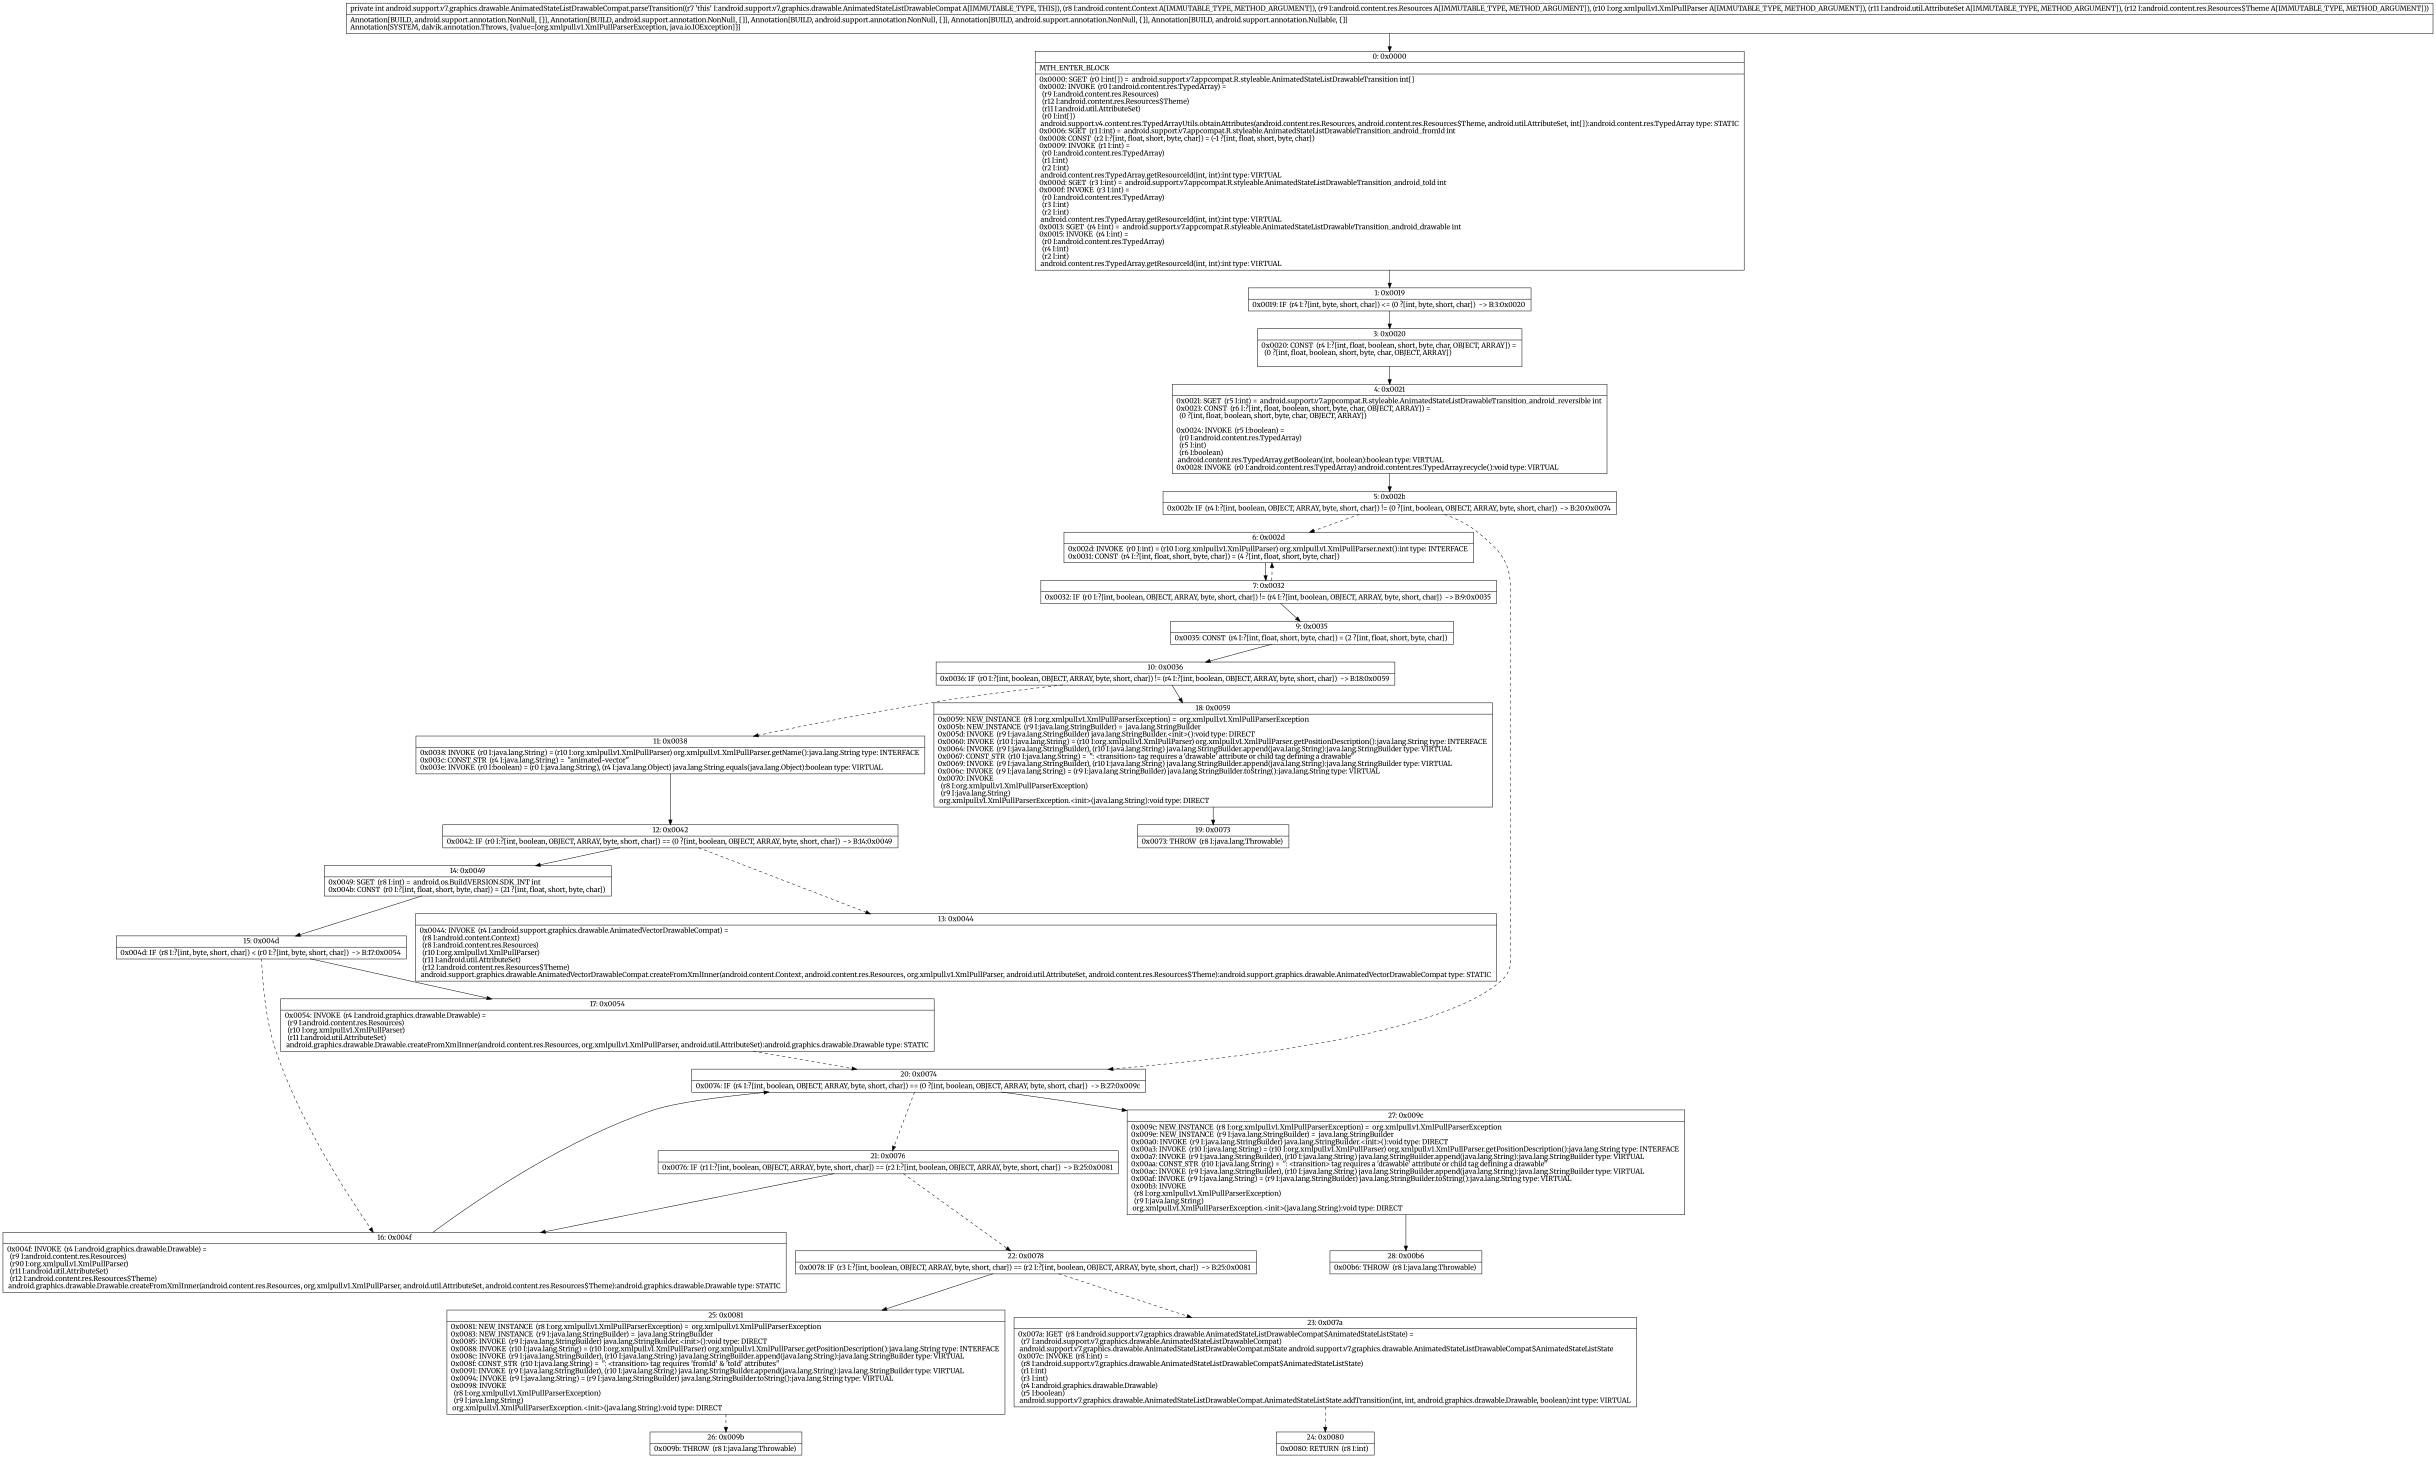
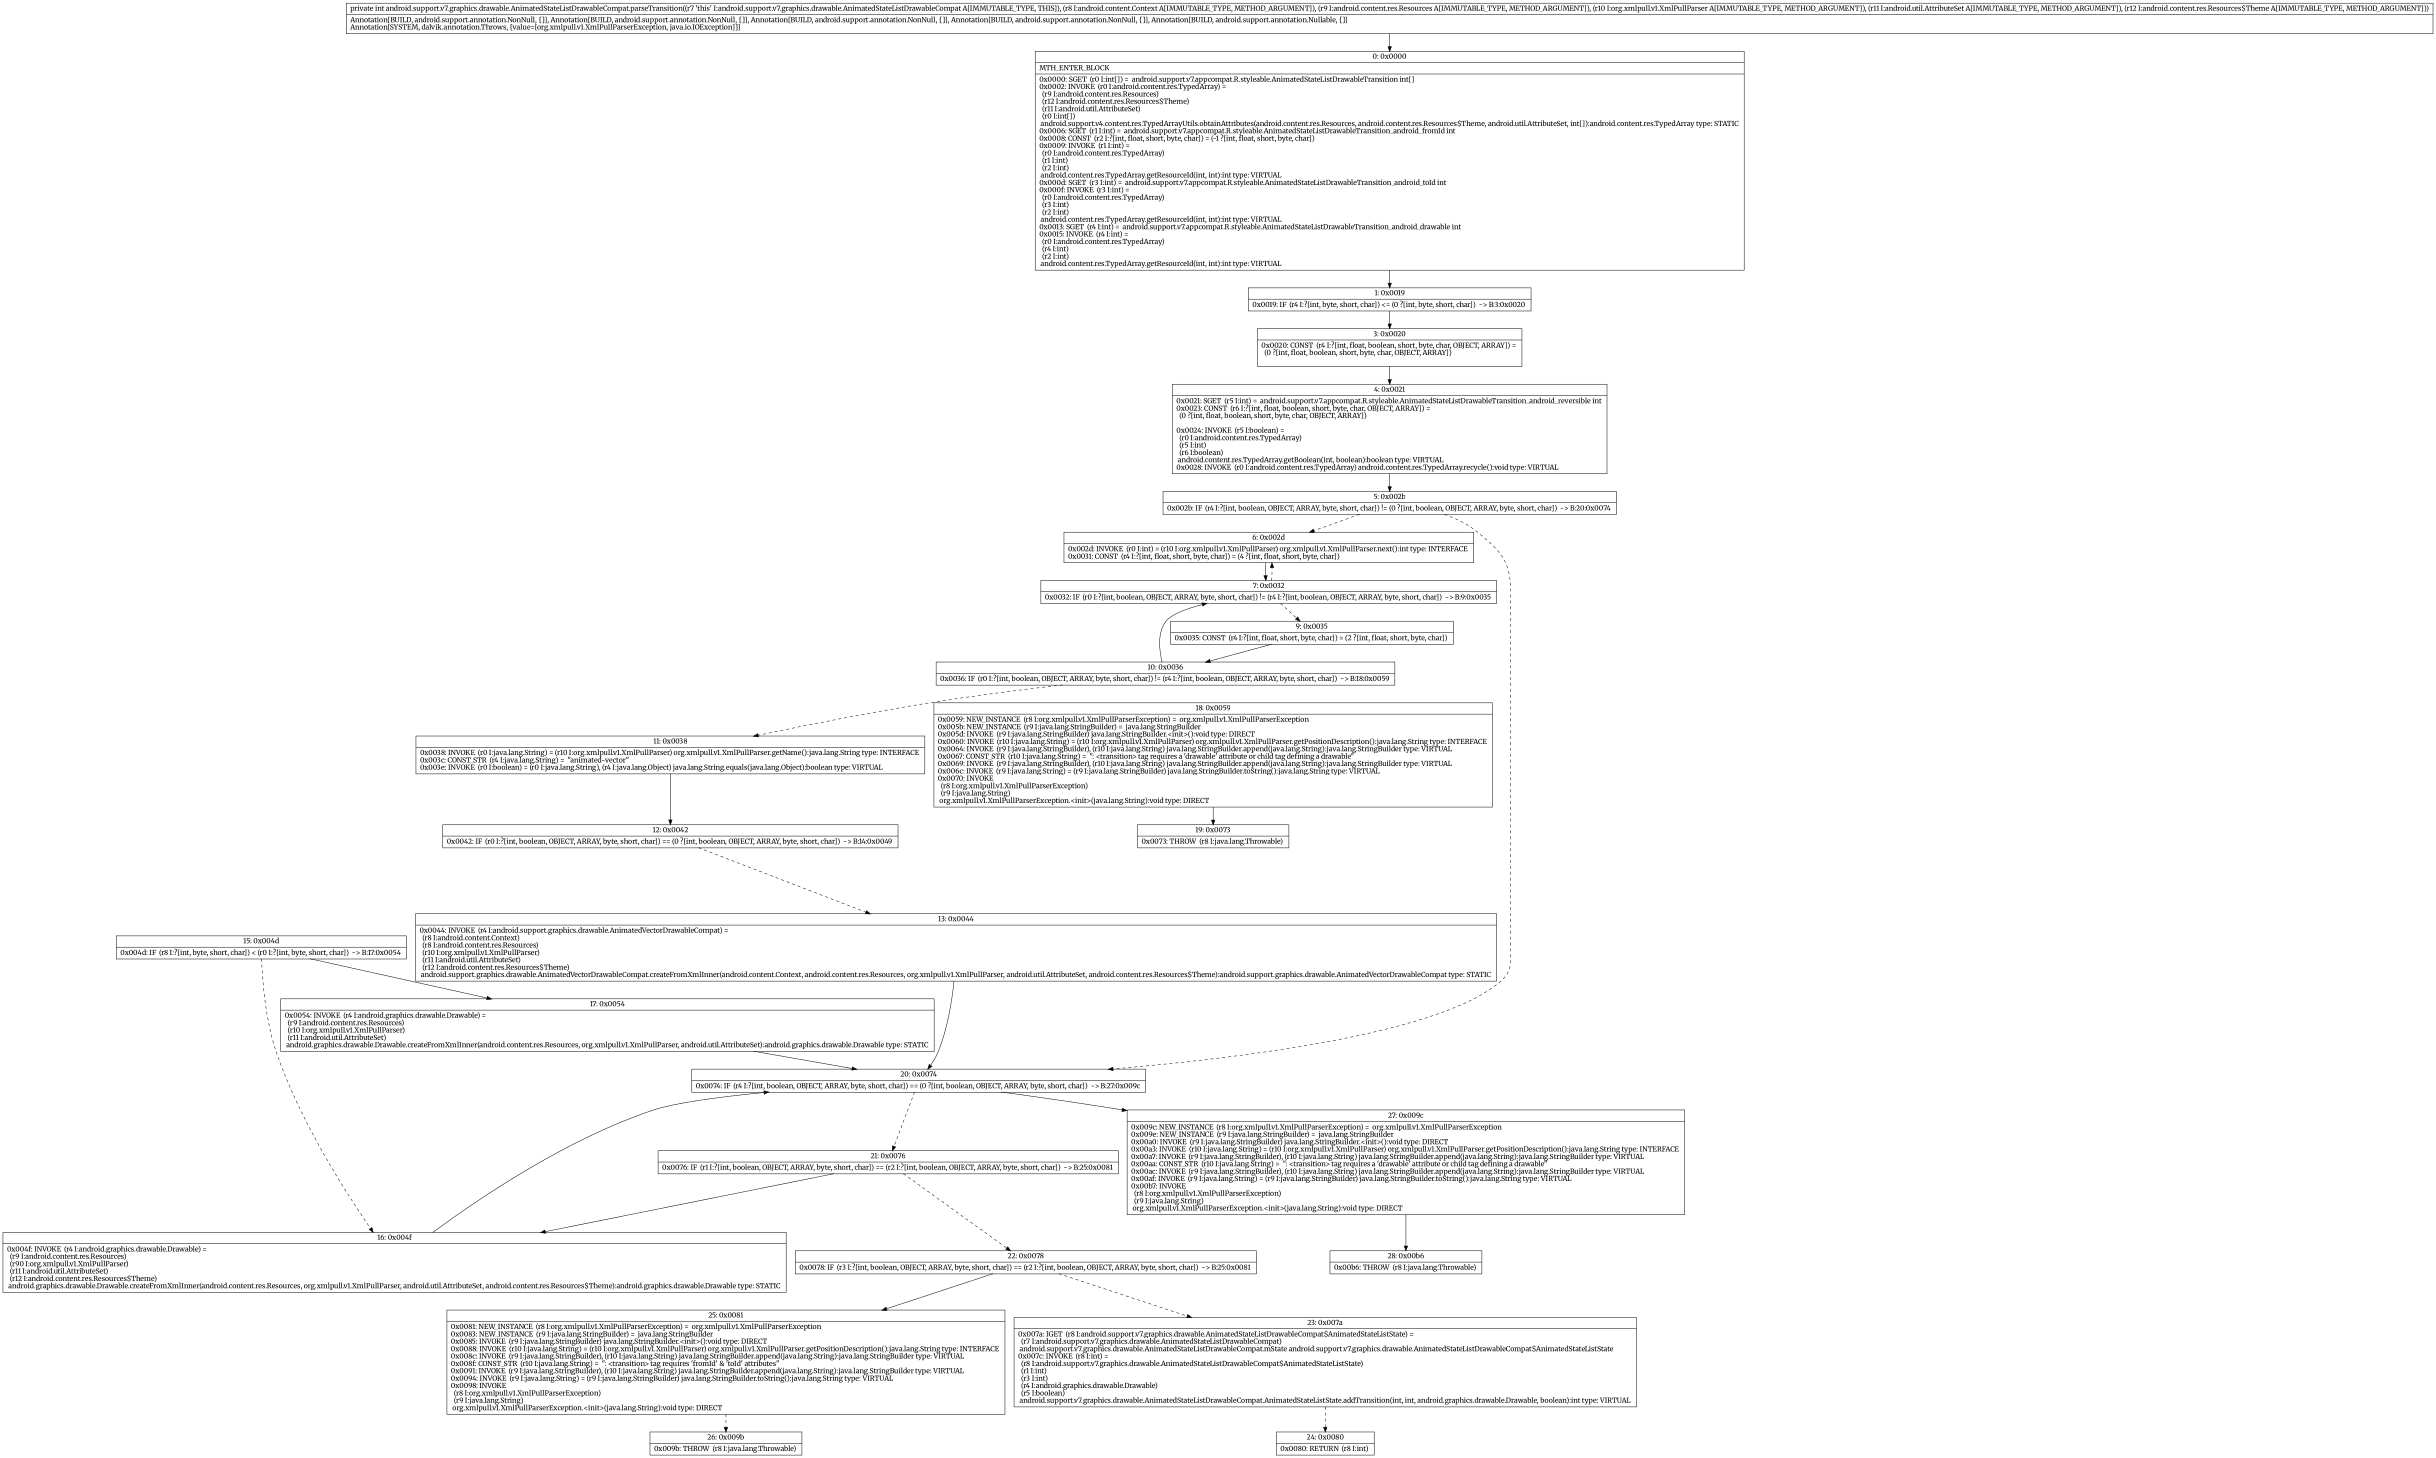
(1289, 611) -> (1289, 611)
(1176, 692) -> (1165, 622)
(468, 881) -> none
none -> (947, 1025)
(803, 1060) -> (803, 1060)
(1160, 1186) -> (1160, 1186)
